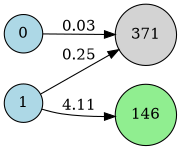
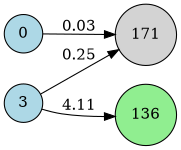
(146, 35) -> (146, 35)
(23, 103) -> (23, 103)
(146, 115) -> (146, 115)
